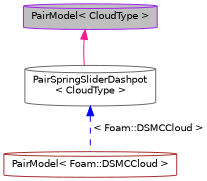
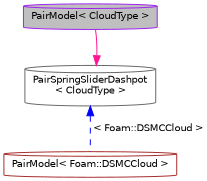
(84, 52) -> (97, 43)
